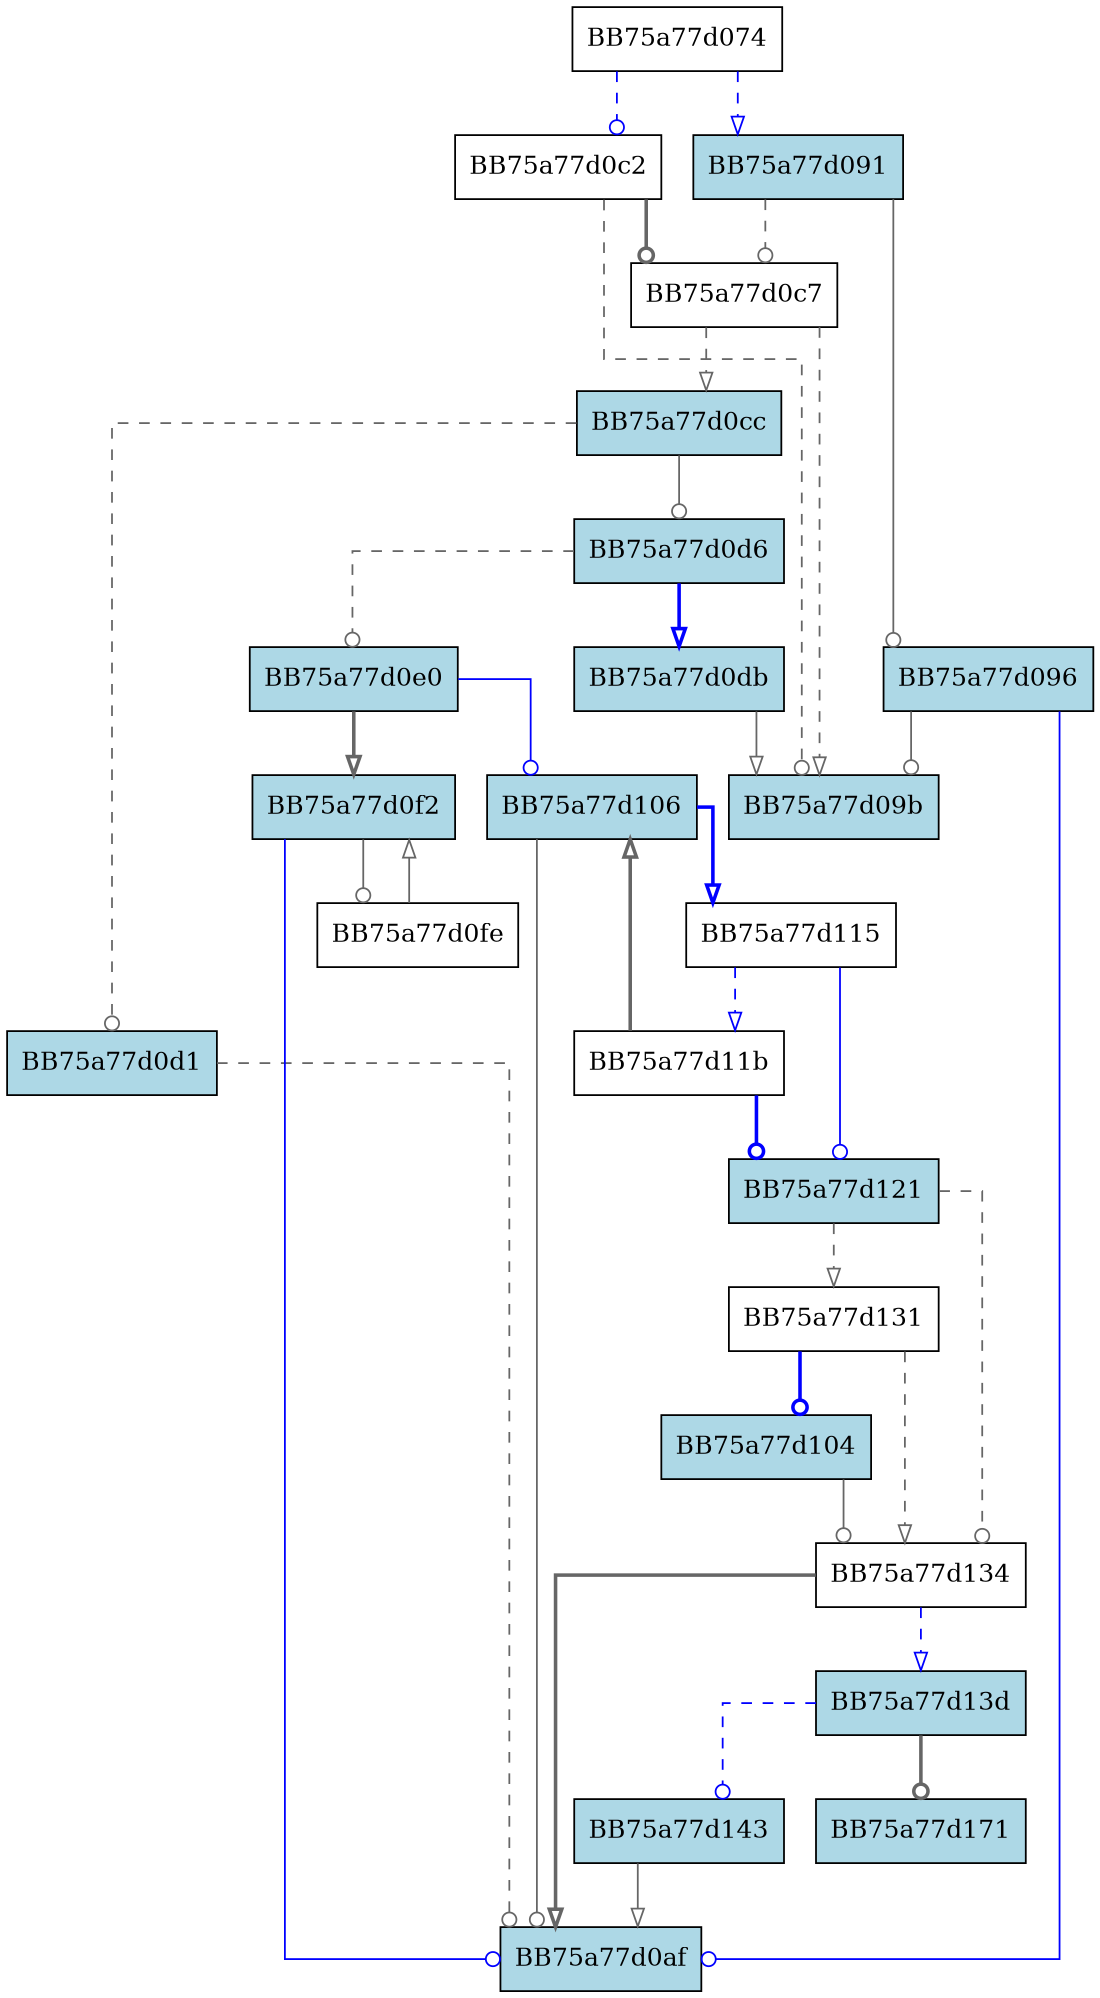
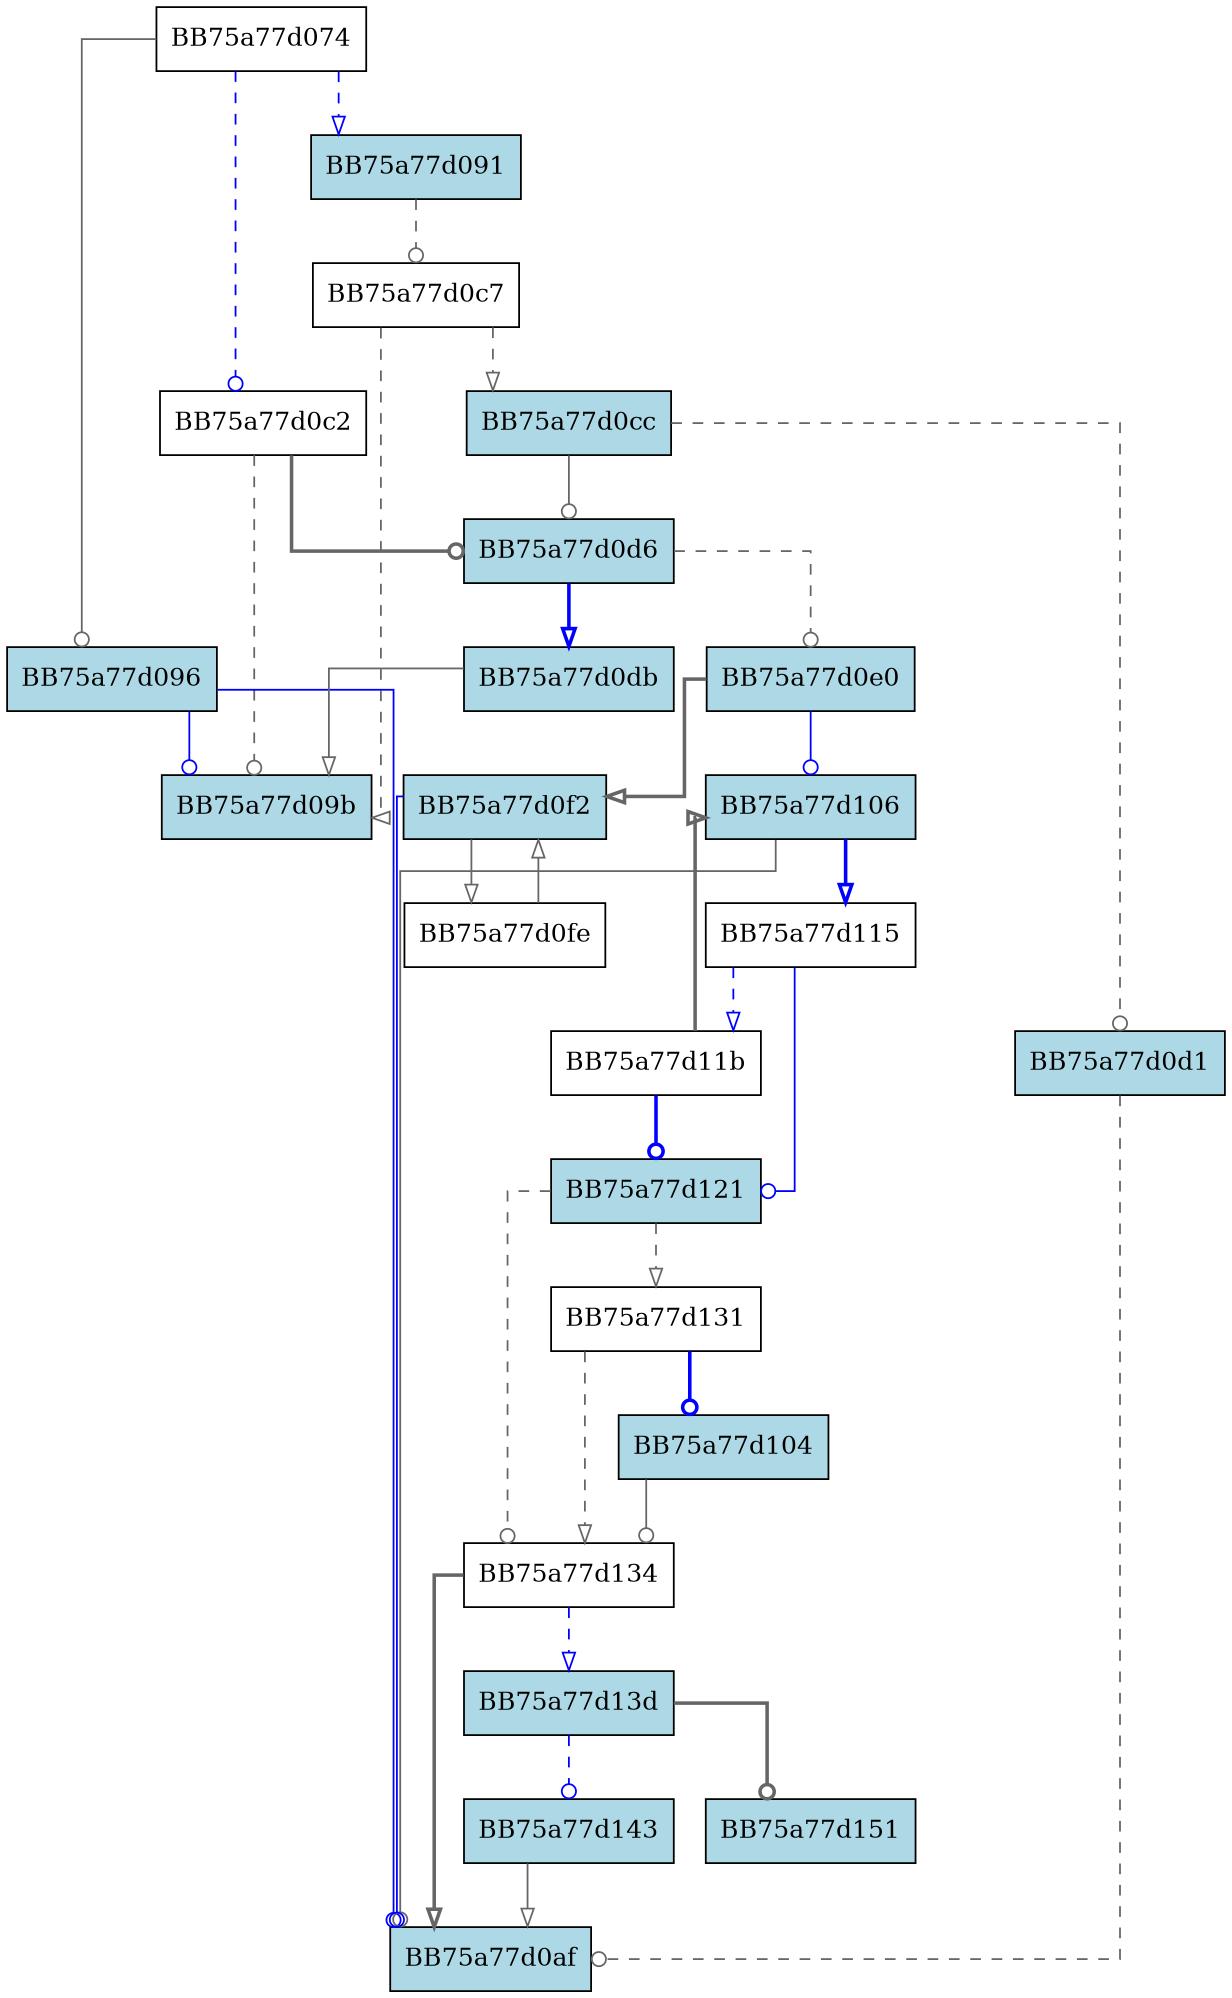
(646, 224) -> (322, 551)
(893, 416) -> (82, 298)
(911, 736) -> (189, 736)
(363, 864) -> (471, 860)
(921, 1831) -> (811, 1831)
